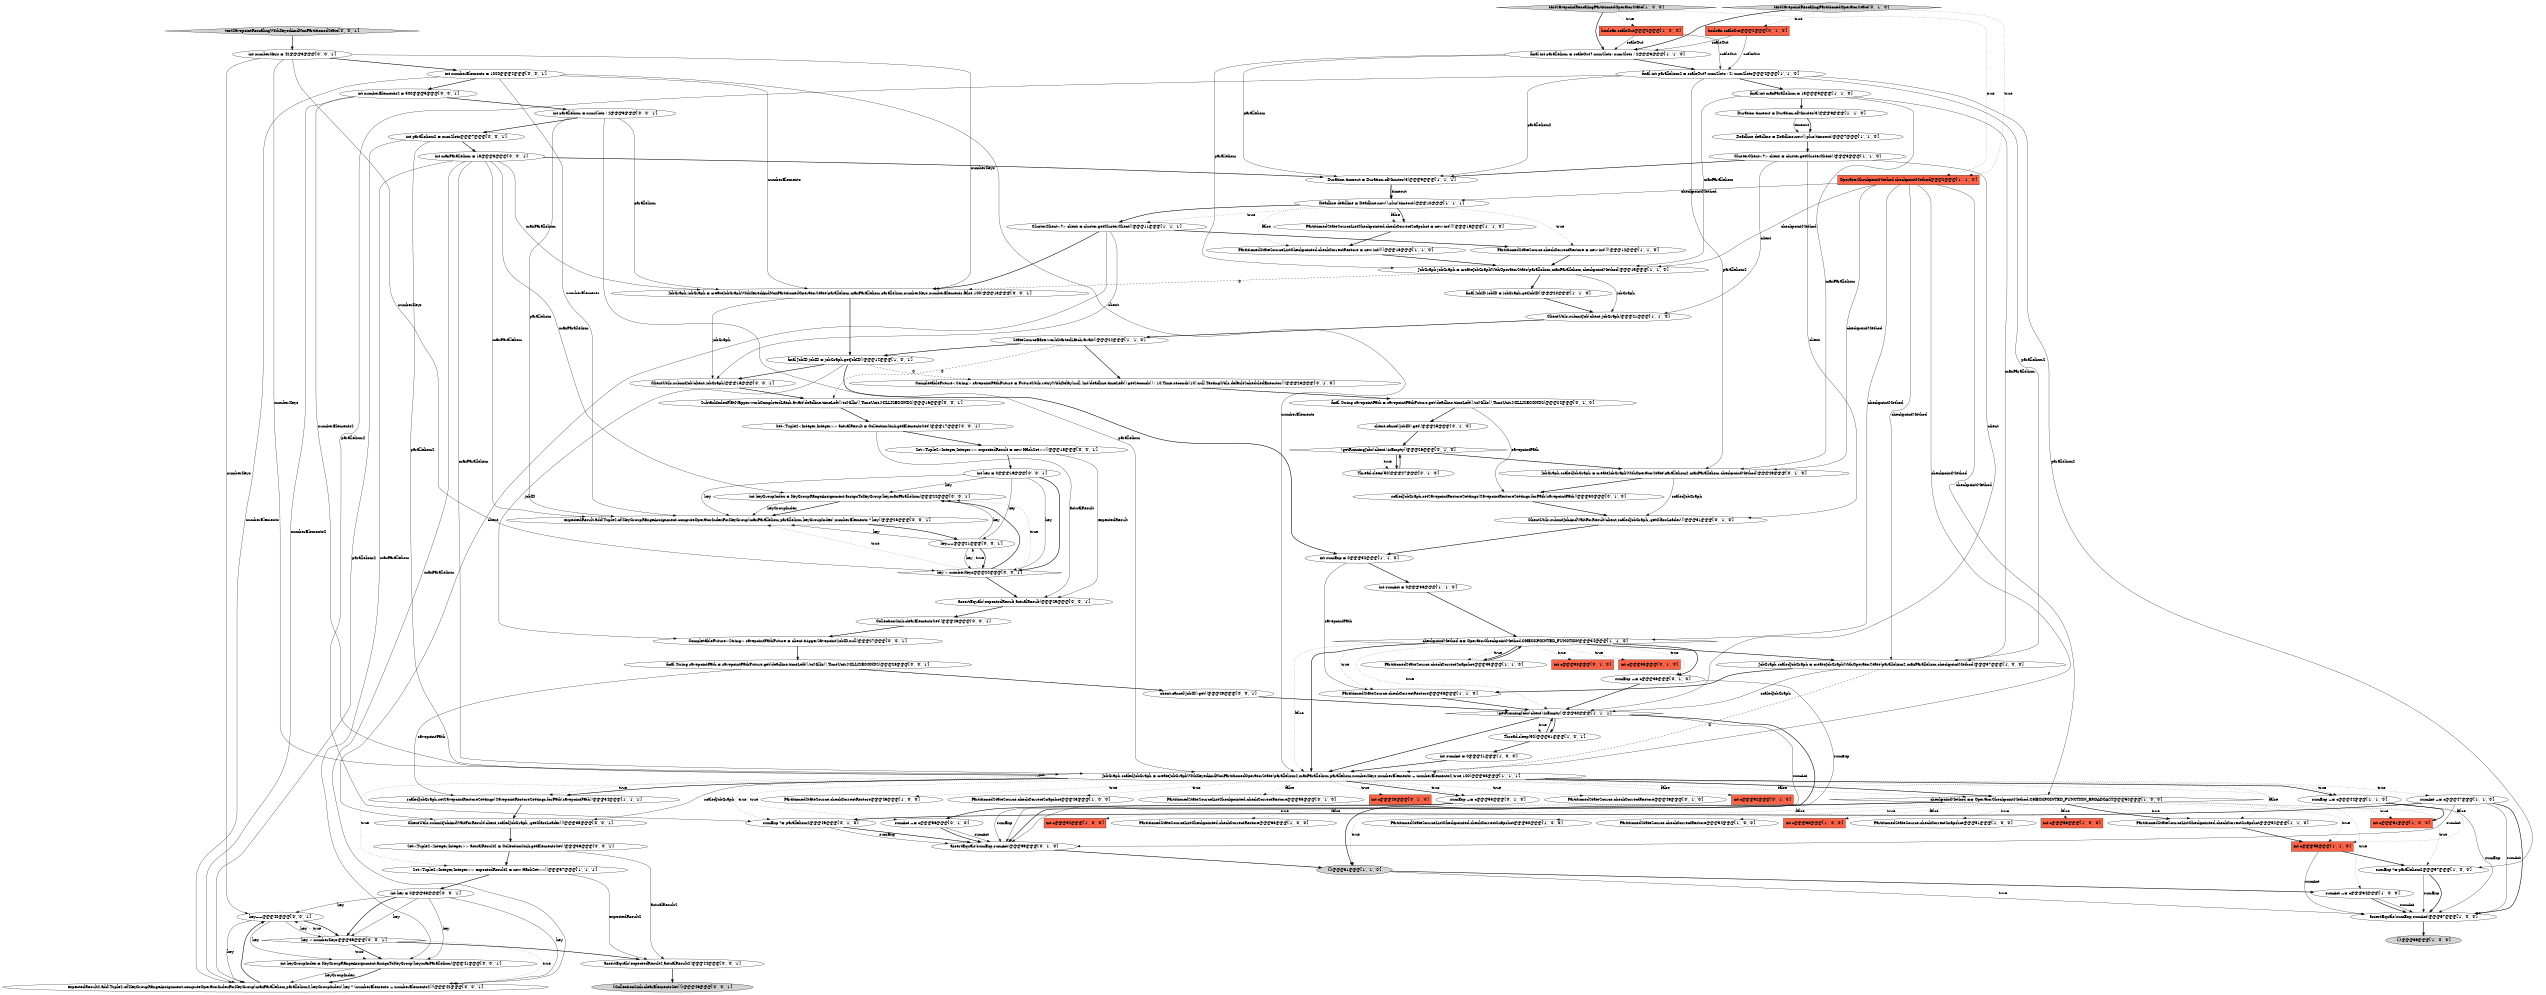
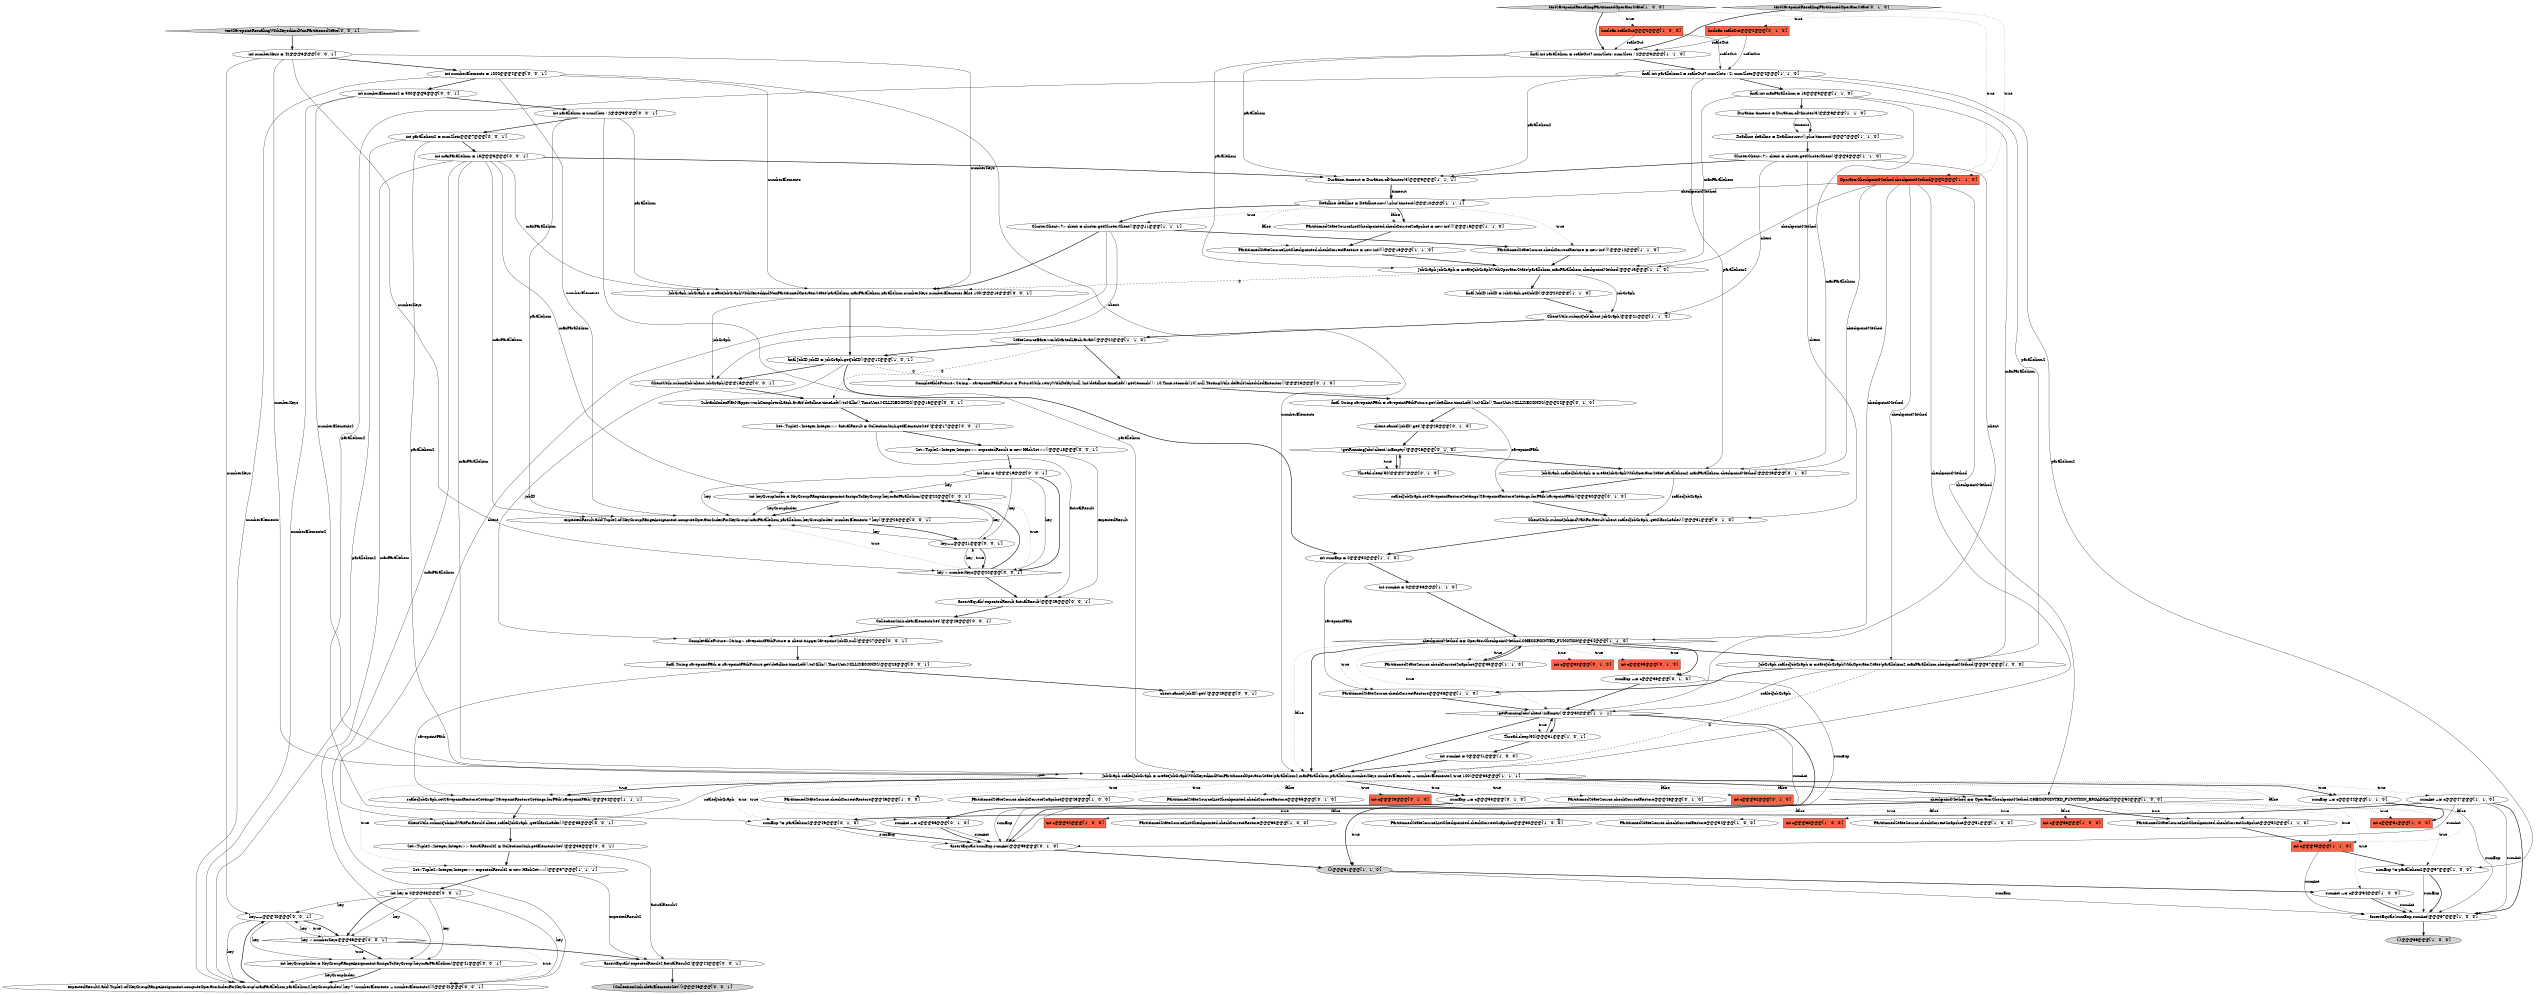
(1382, 704) -> none
(2003, 893) -> (2003, 893)
